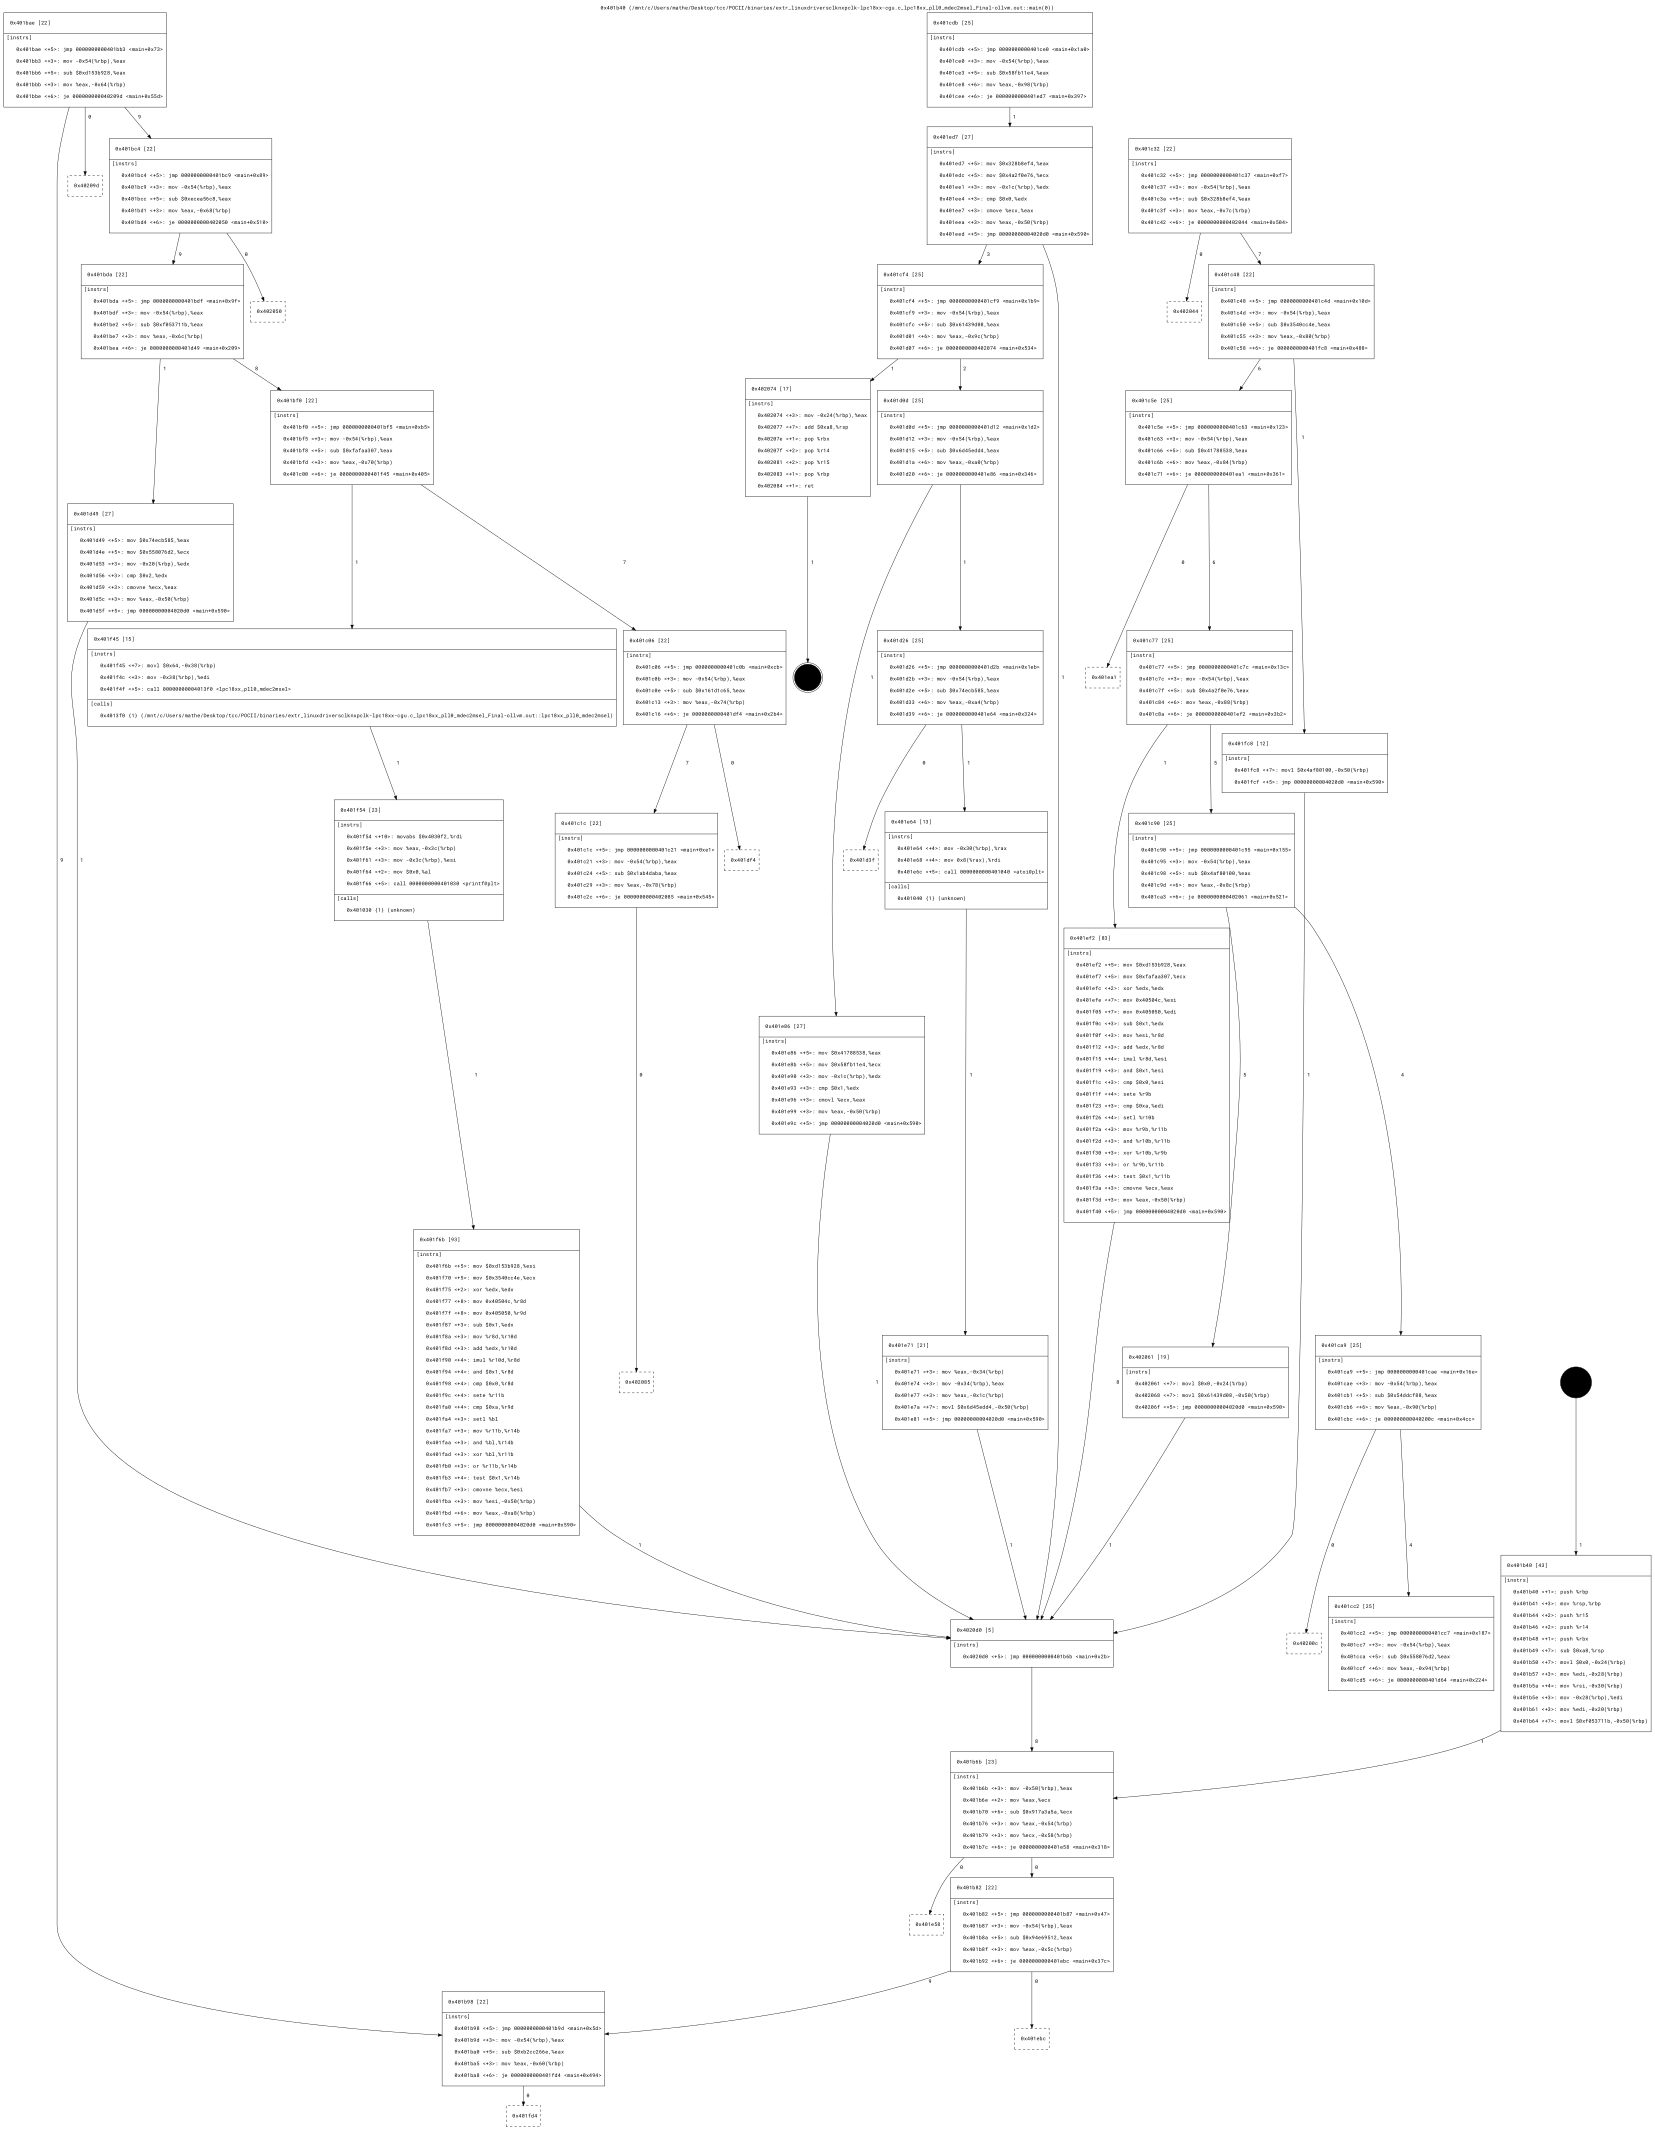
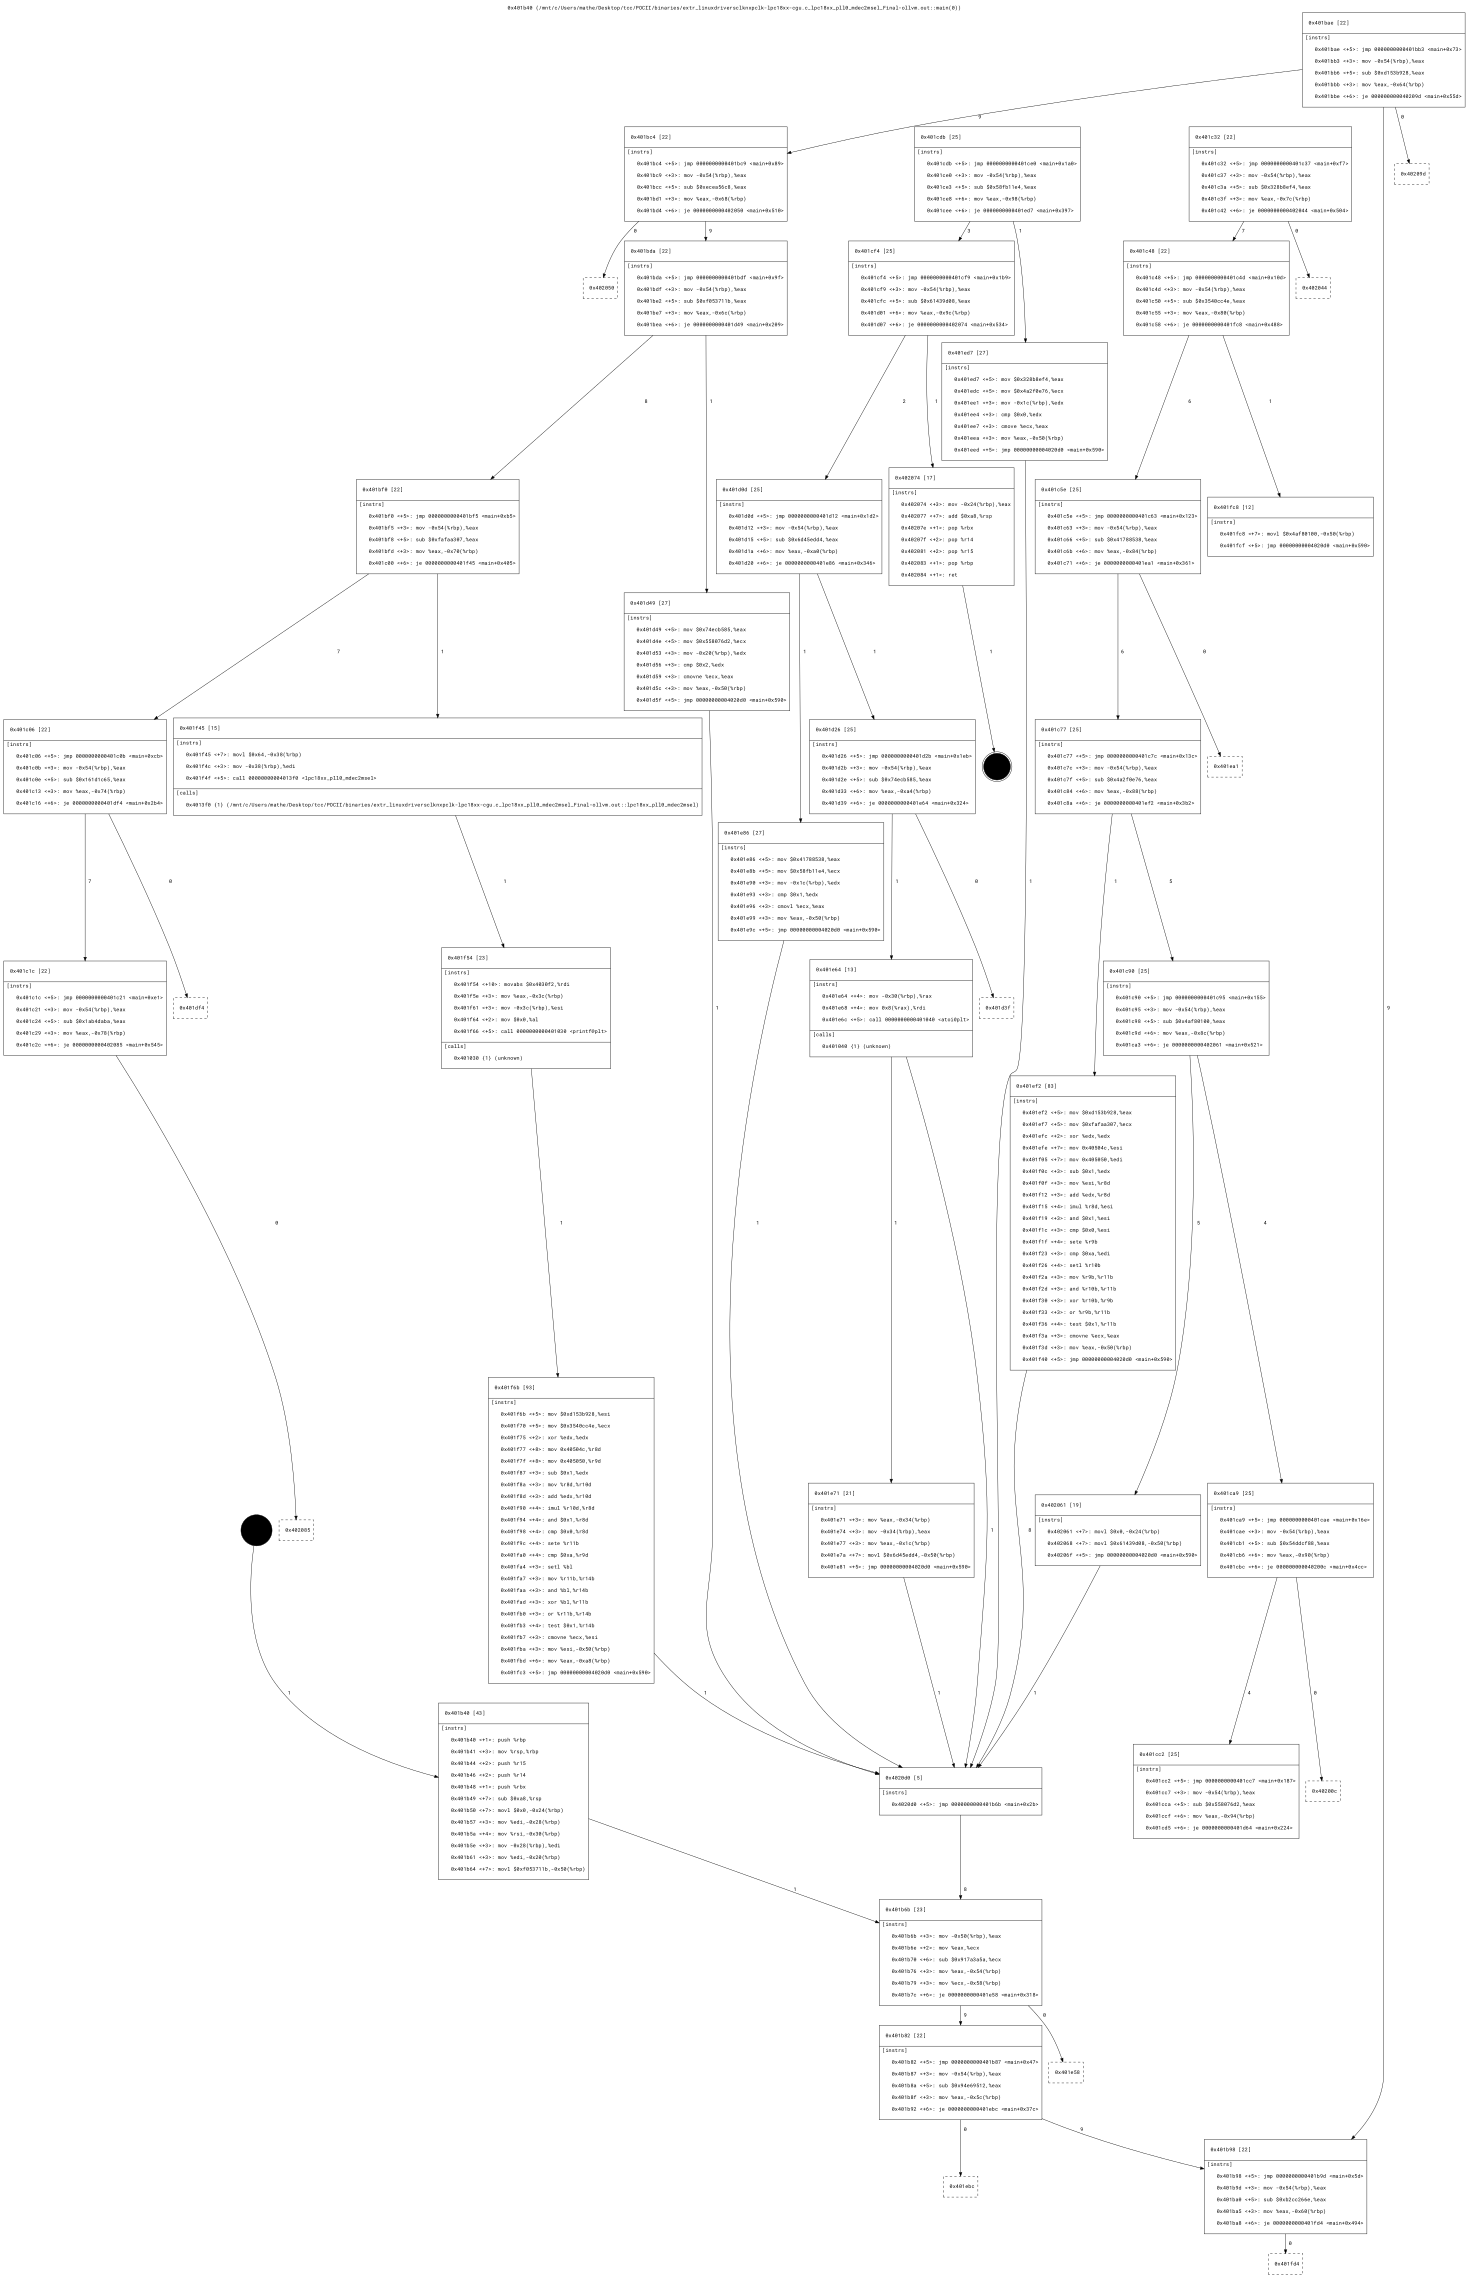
(983, 253) -> (965, 229)
(1301, 1266) -> (980, 1407)
(1035, 1868) -> (964, 2015)
